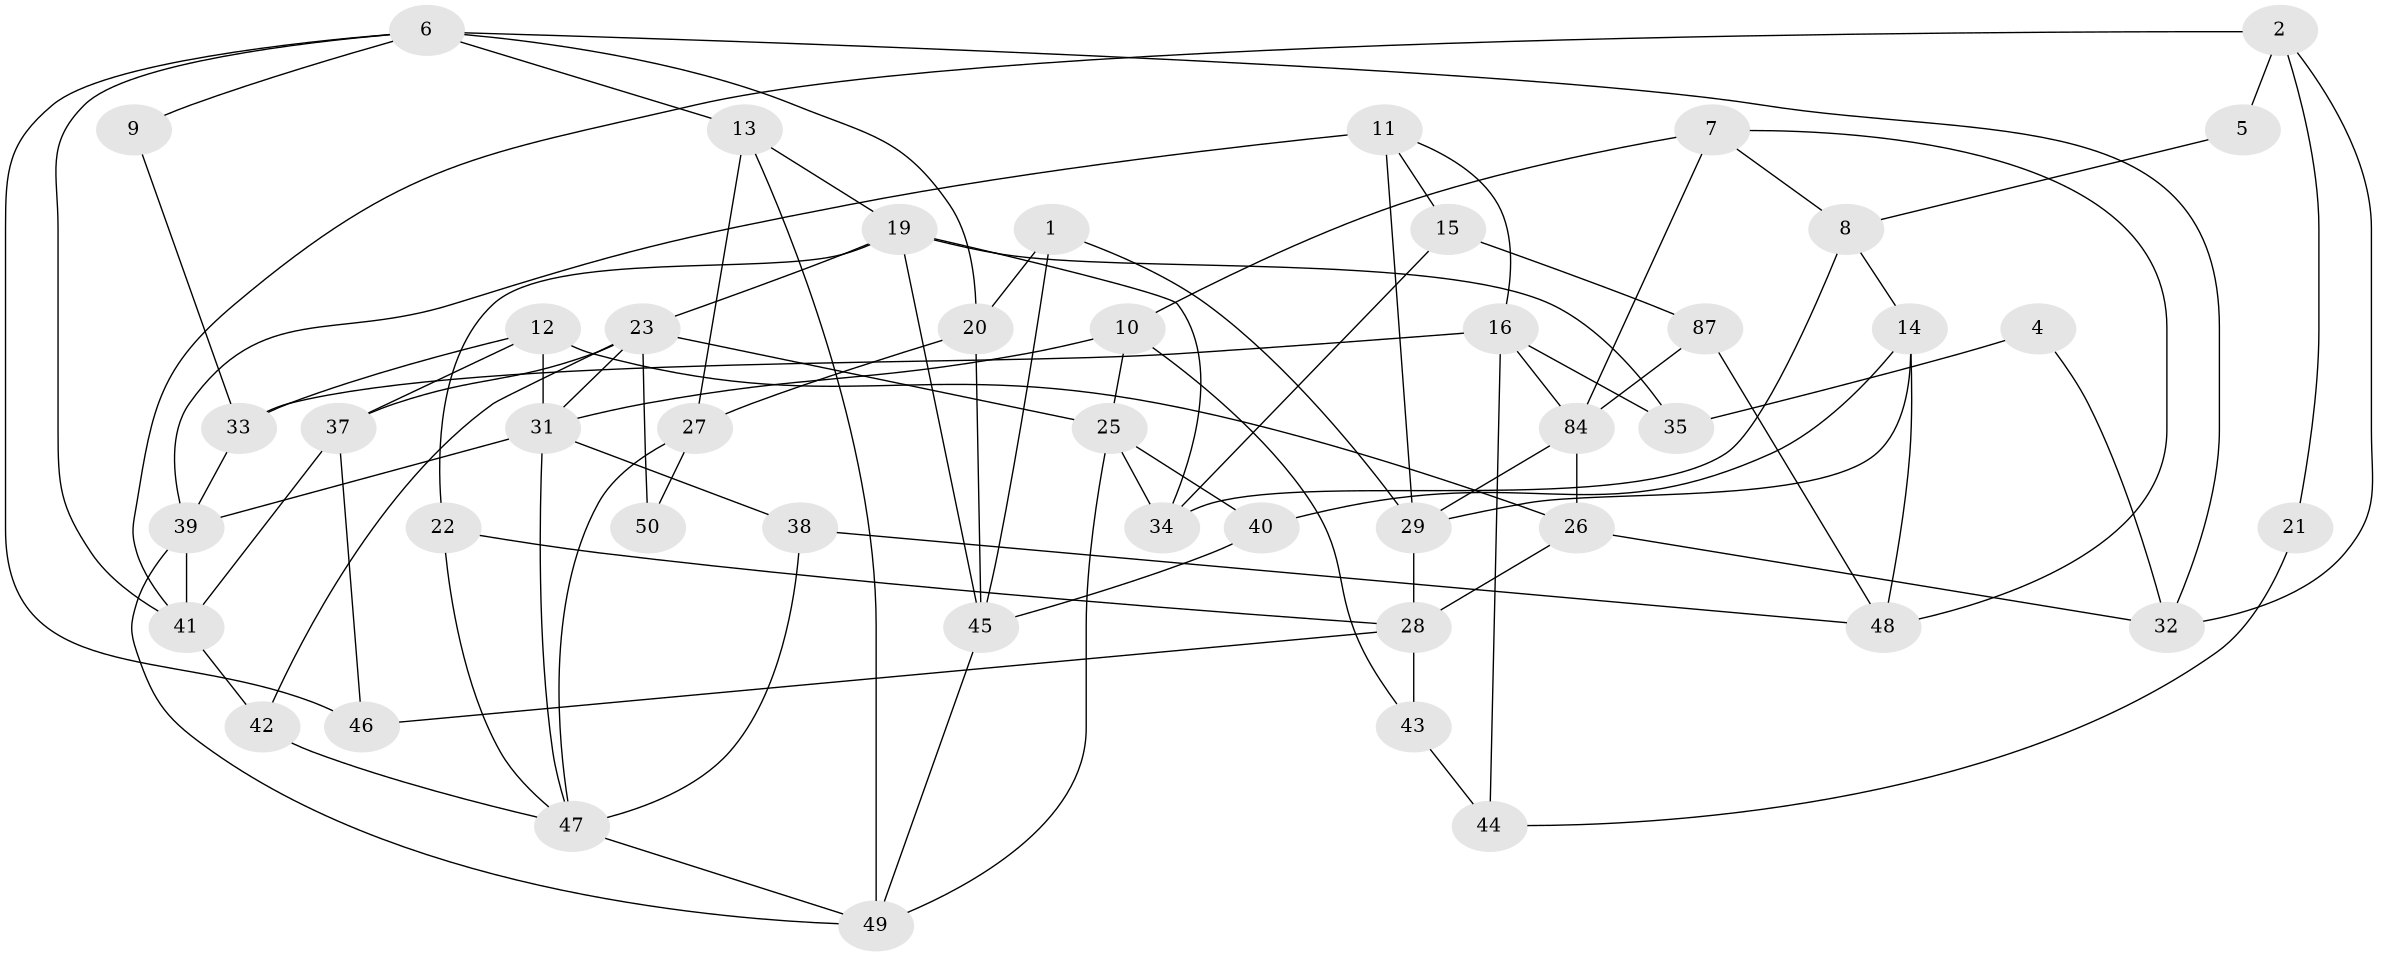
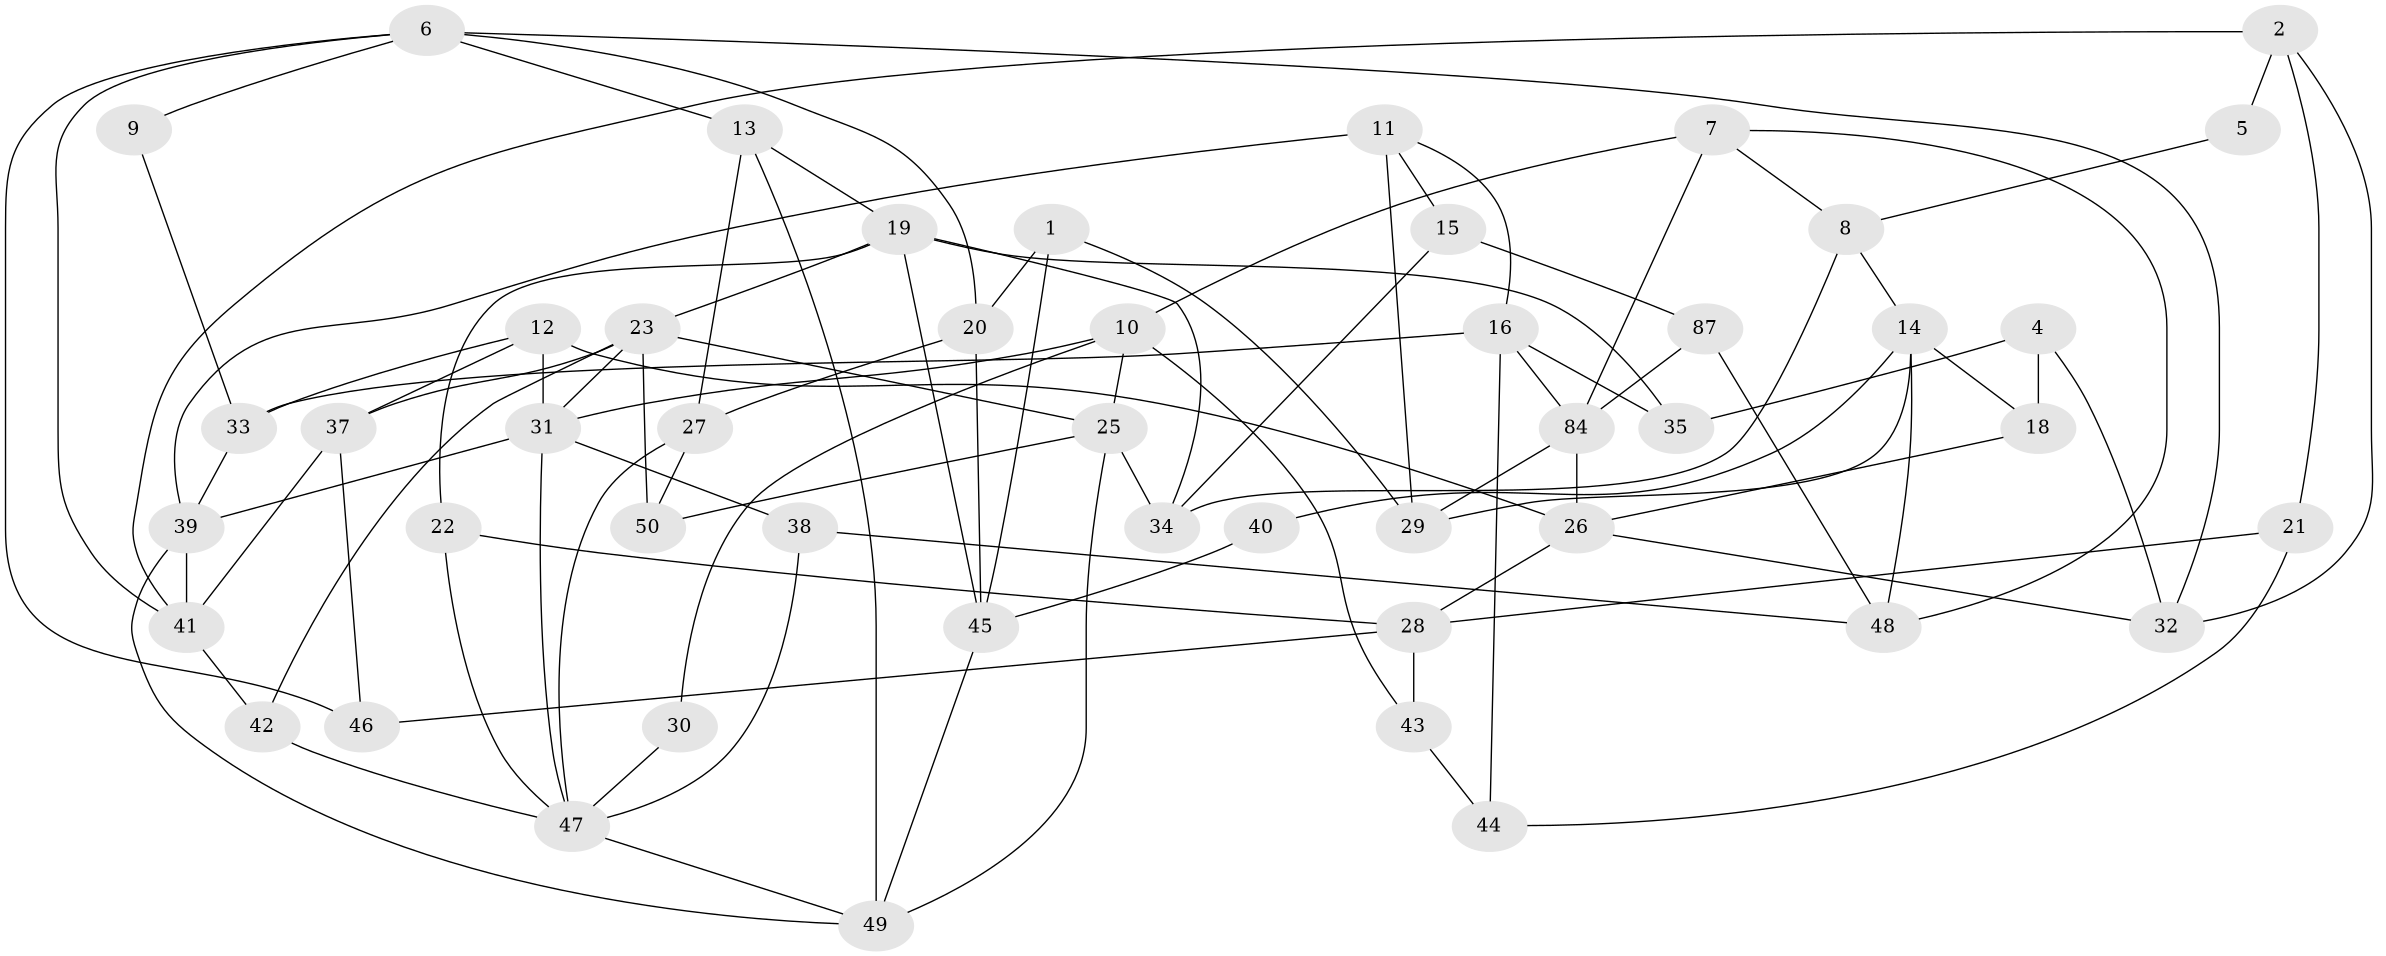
none -> (2038, 428)
(1191, 481) -> (878, 476)
(1414, 575) -> (1834, 580)
none -> (680, 727)
